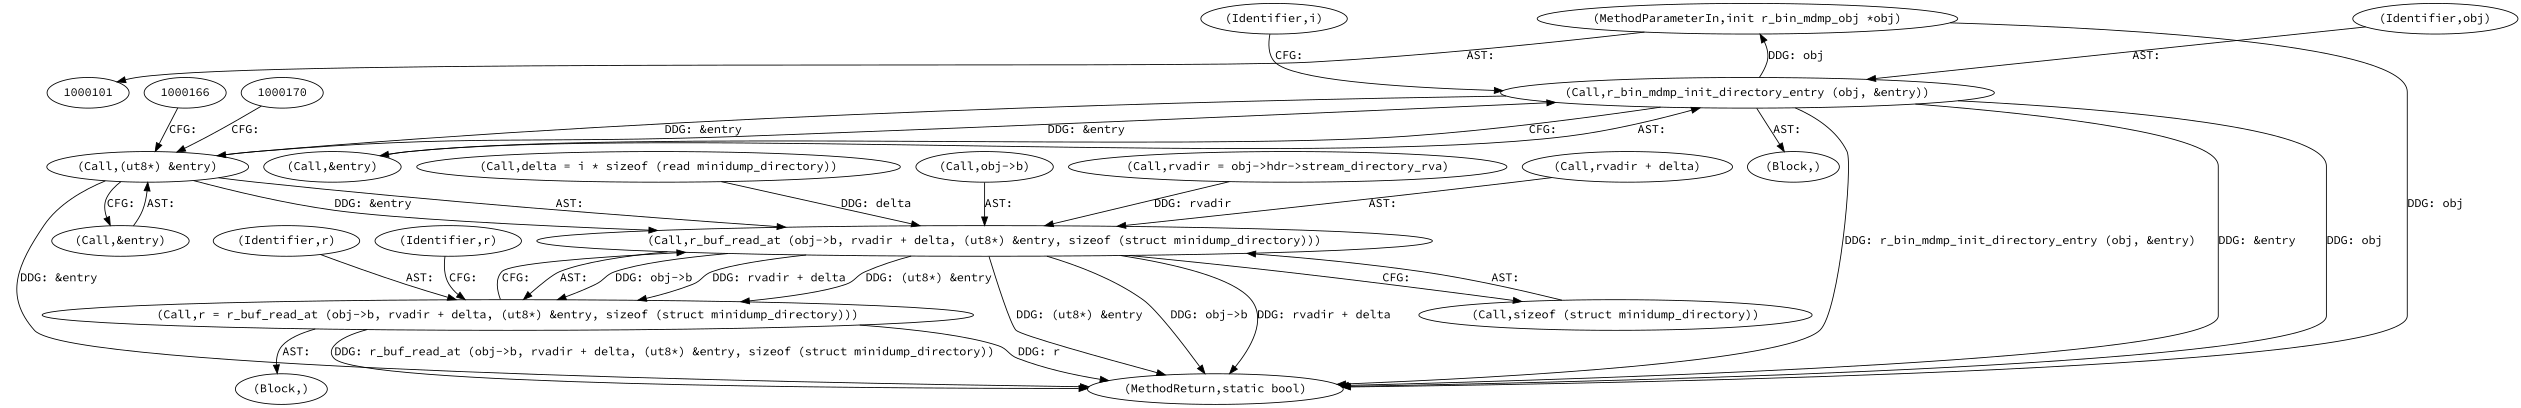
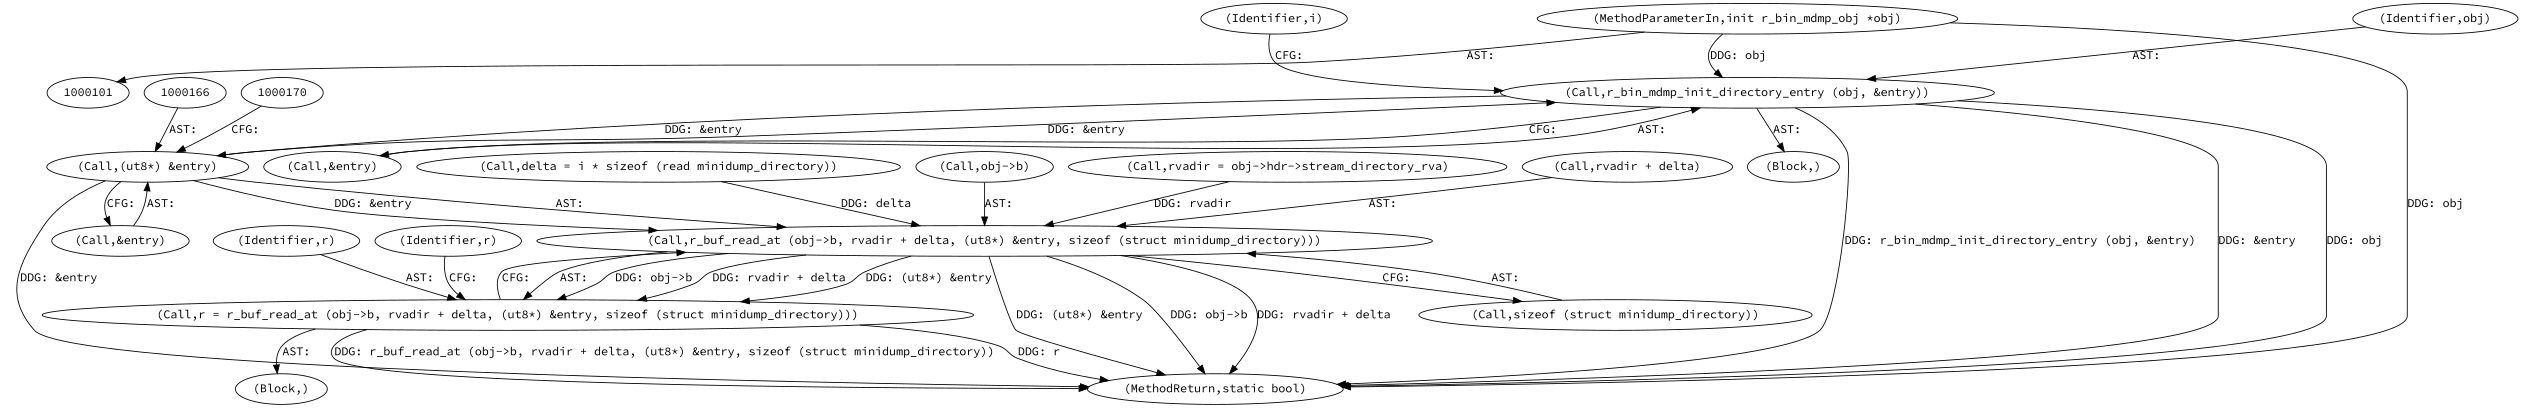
(1768, 60) -> (1709, 52)
(187, 130) -> (187, 130)
